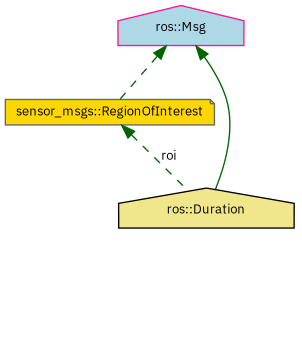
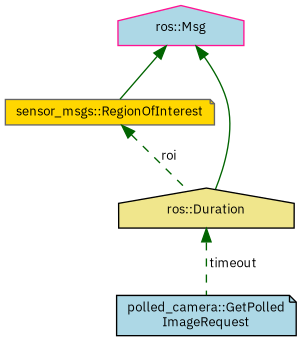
(139, 78) -> (139, 78)
none -> (206, 316)
